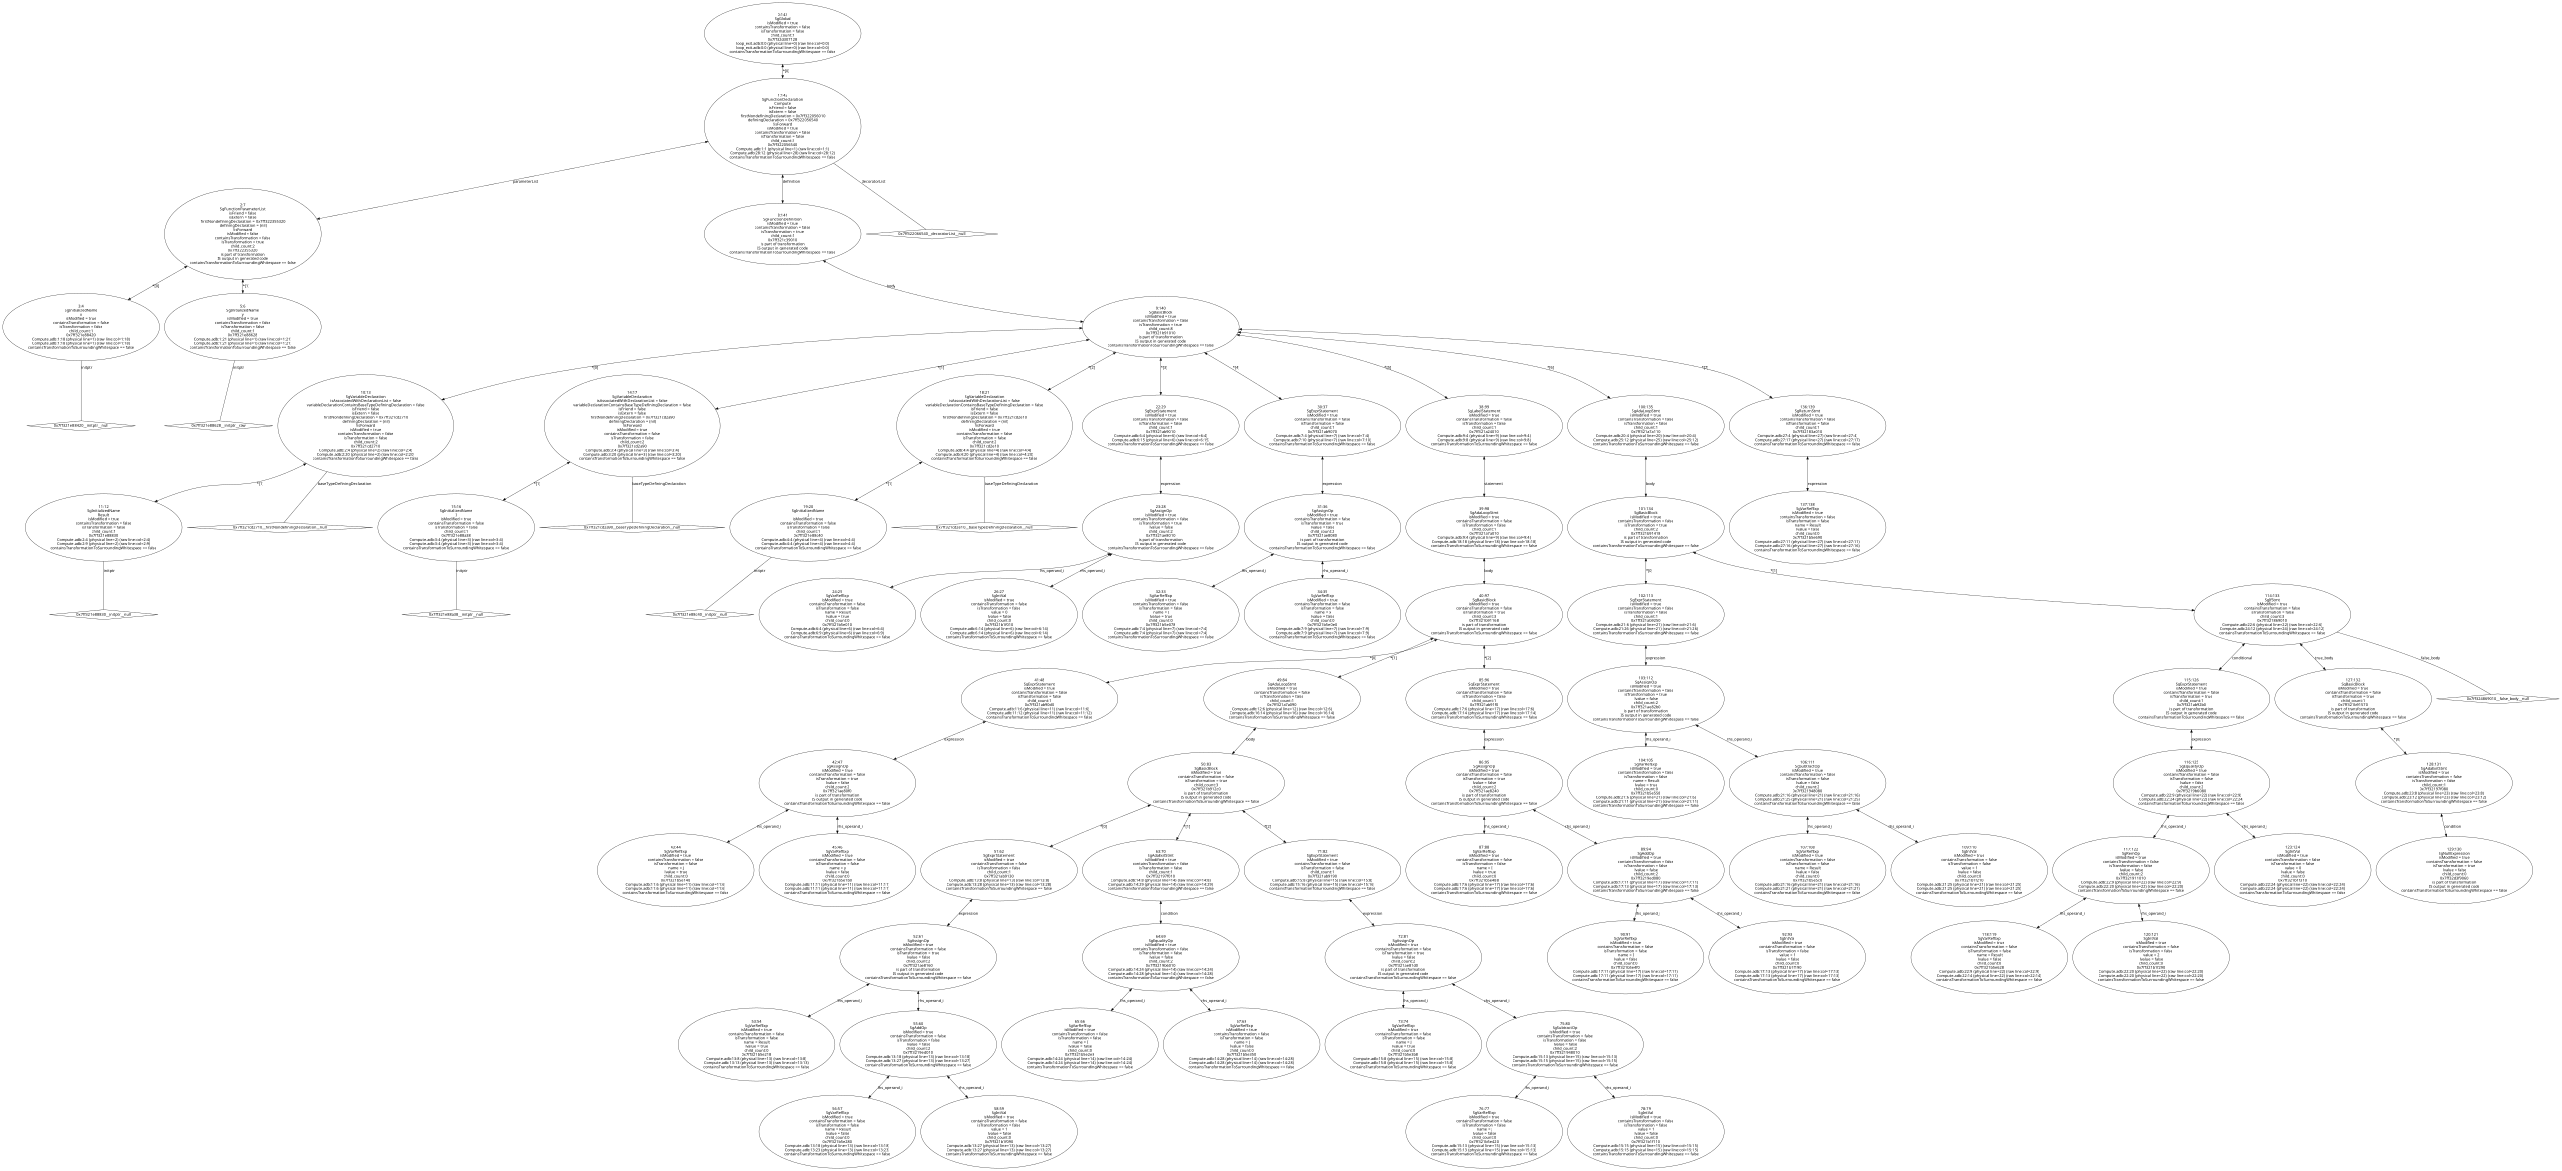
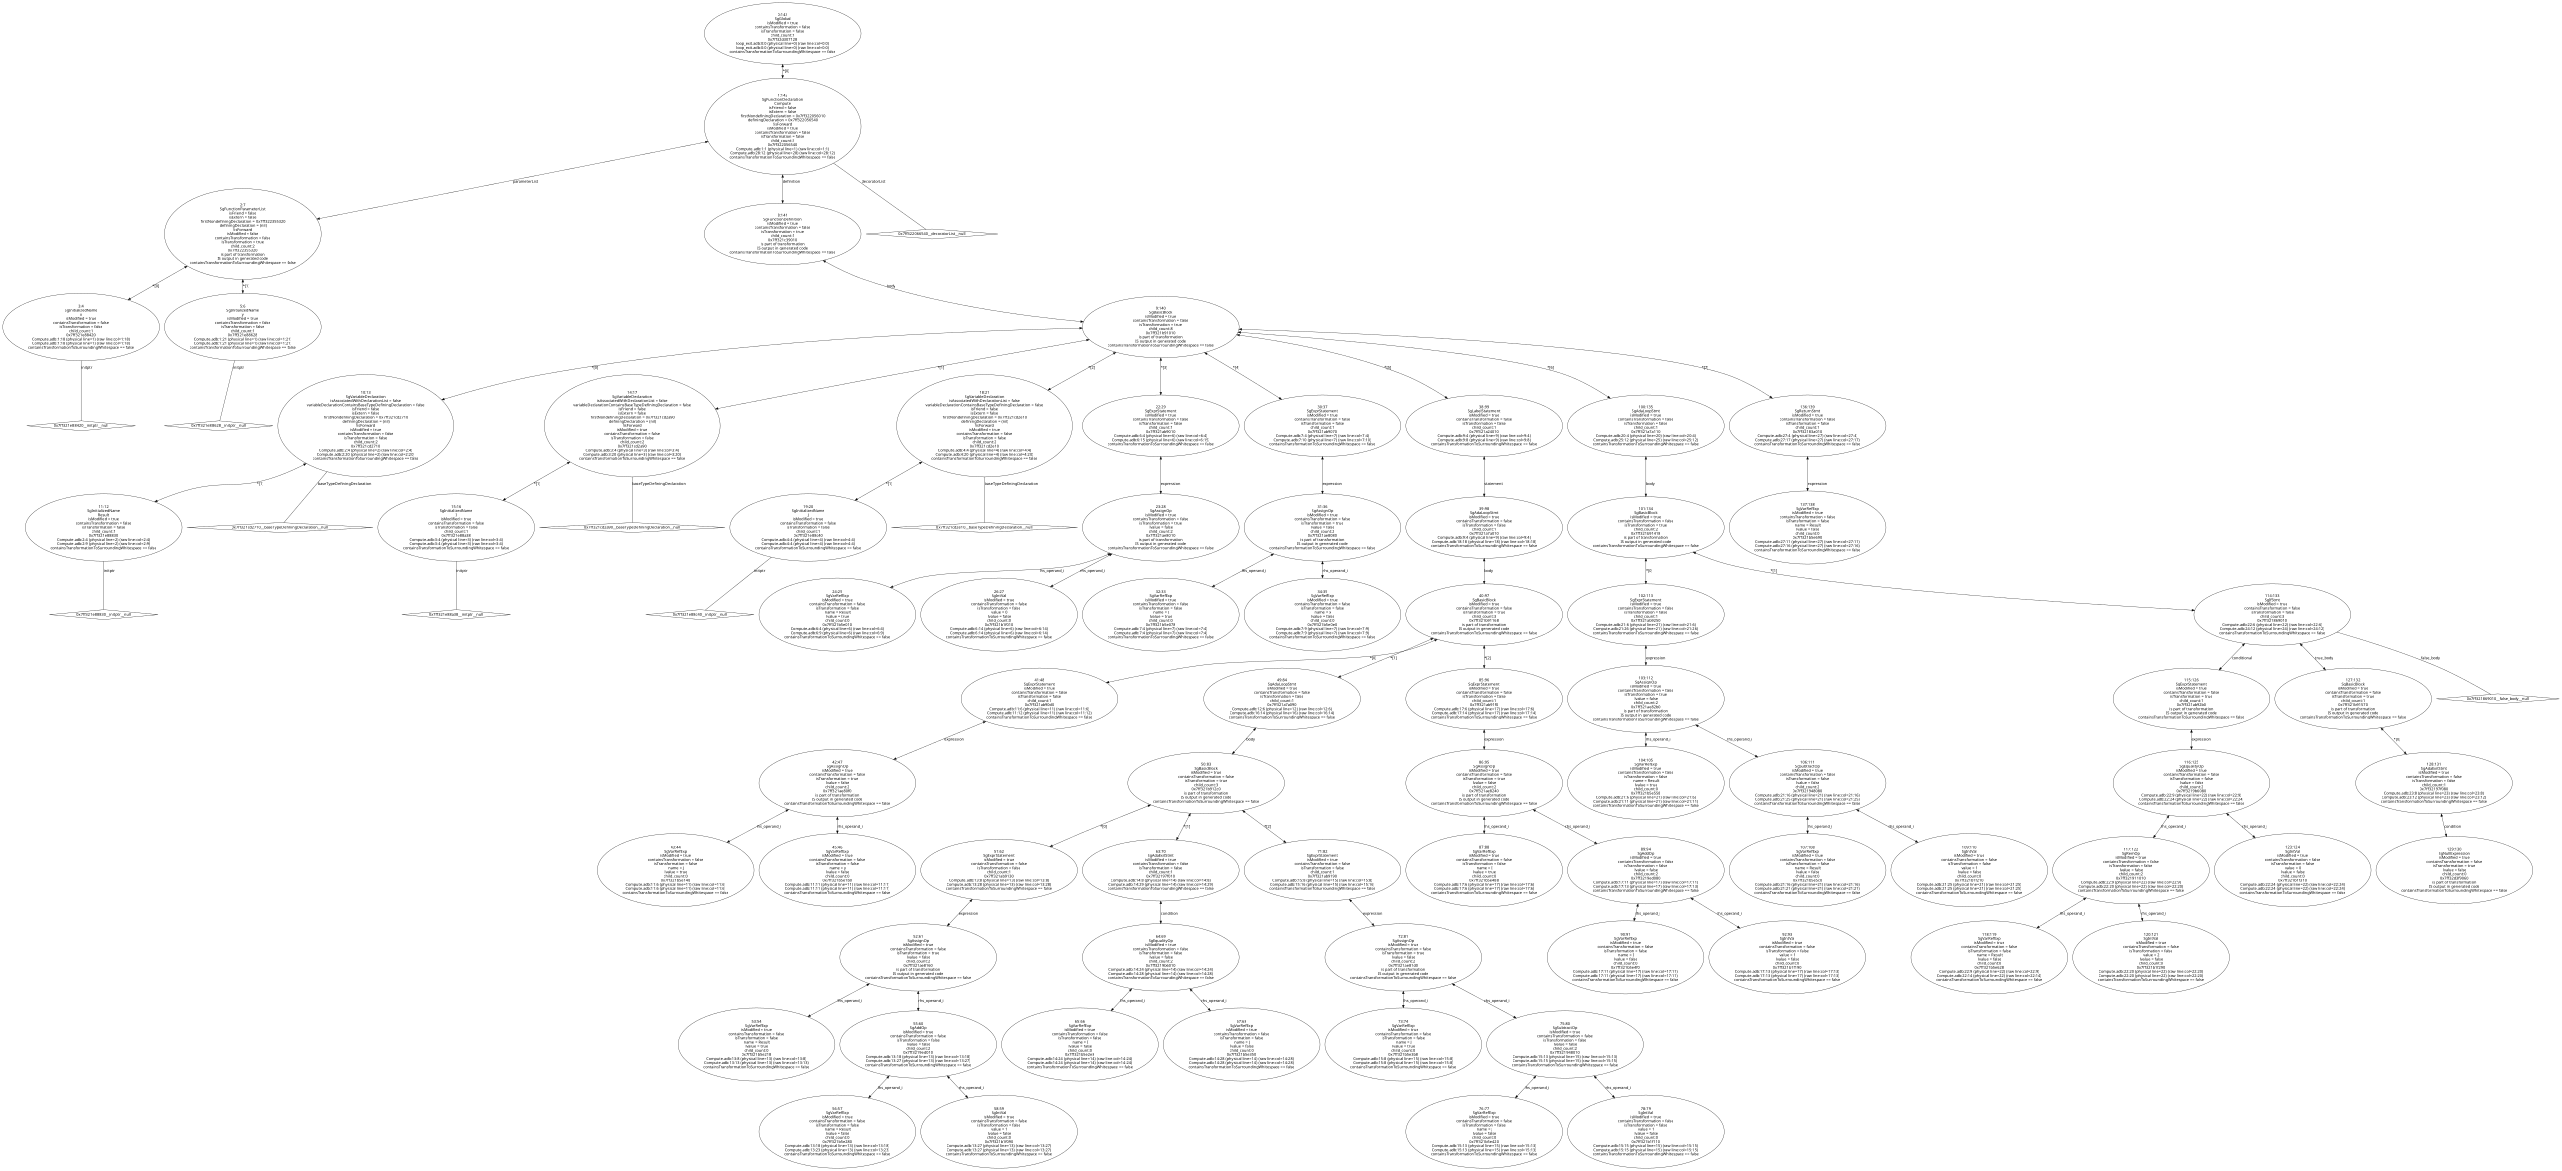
(219, 426) -> (219, 426)
(280, 528) -> (280, 528)
(2498, 699) -> (2498, 699)
